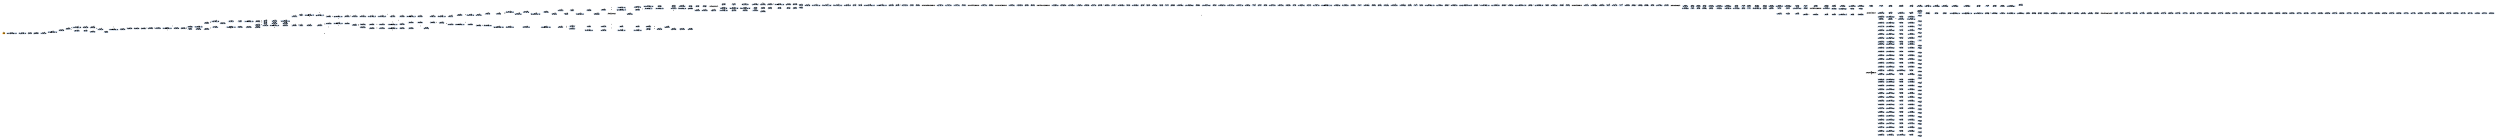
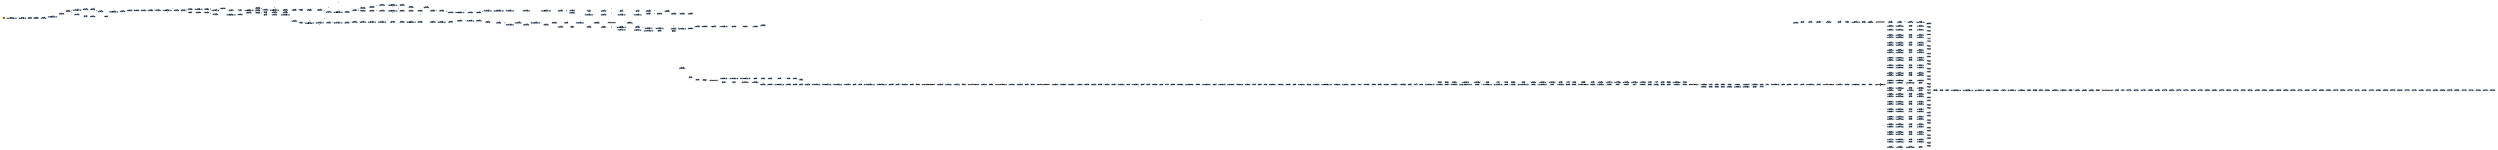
(1749, 6) -> none
